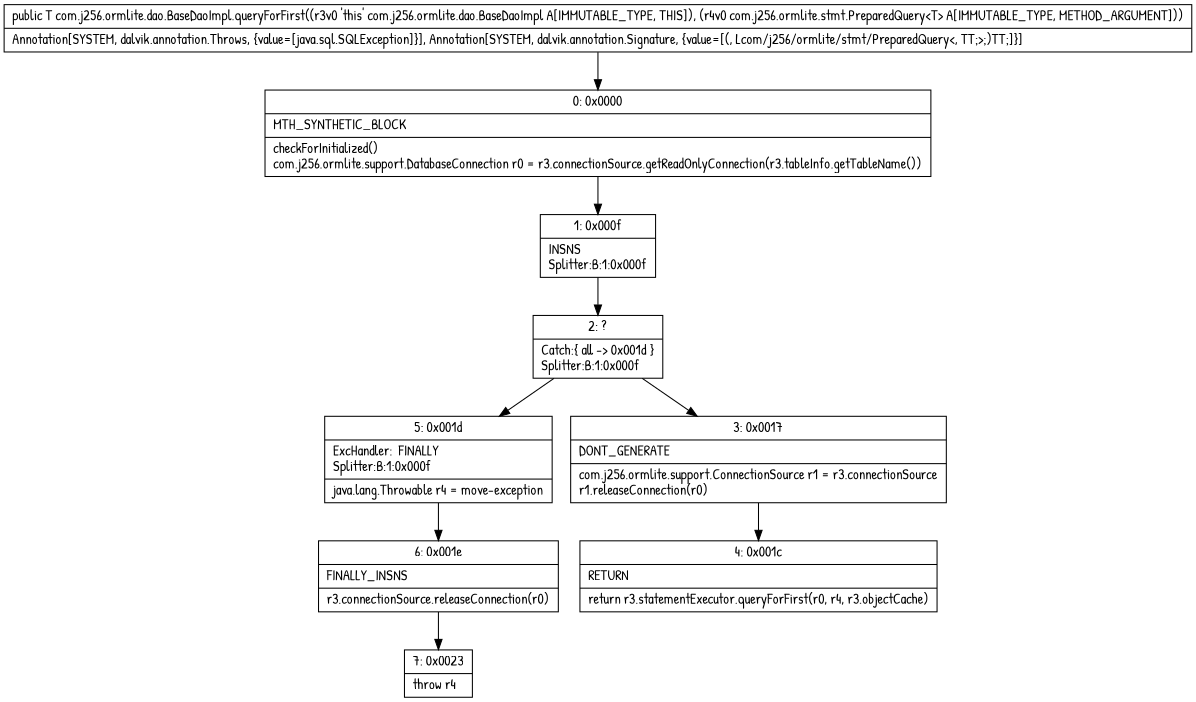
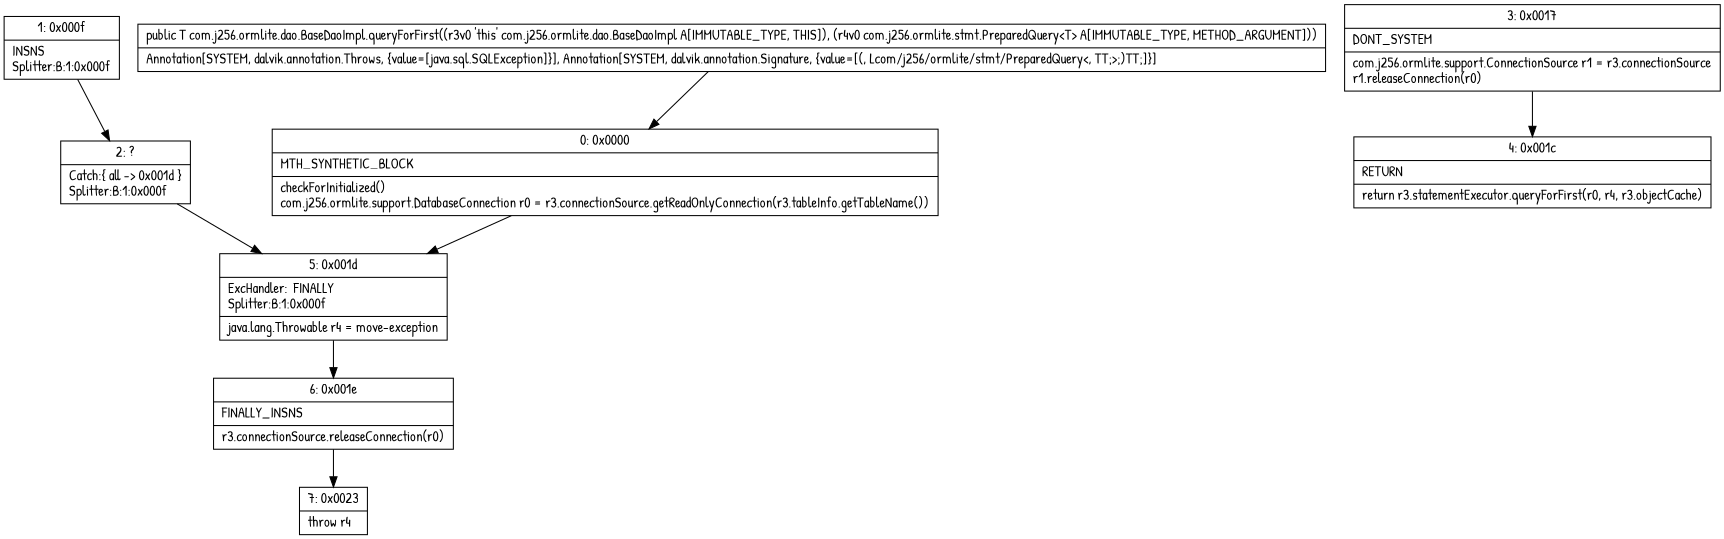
(598, 190) -> (474, 232)
(665, 394) -> none
(625, 451) -> (1393, 40)
